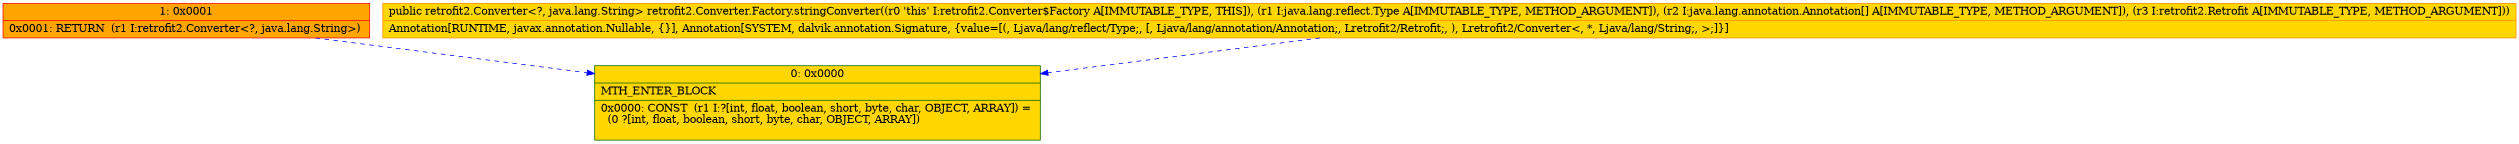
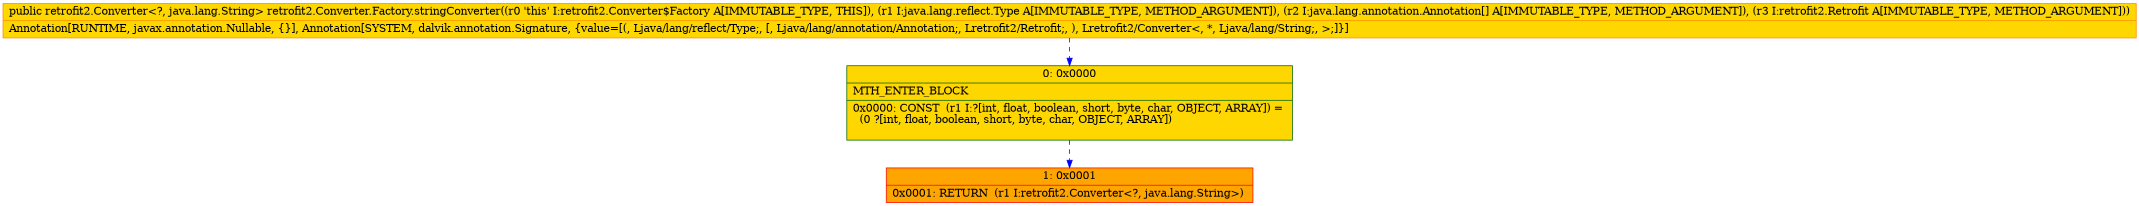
(451, 55) -> (1070, 150)
